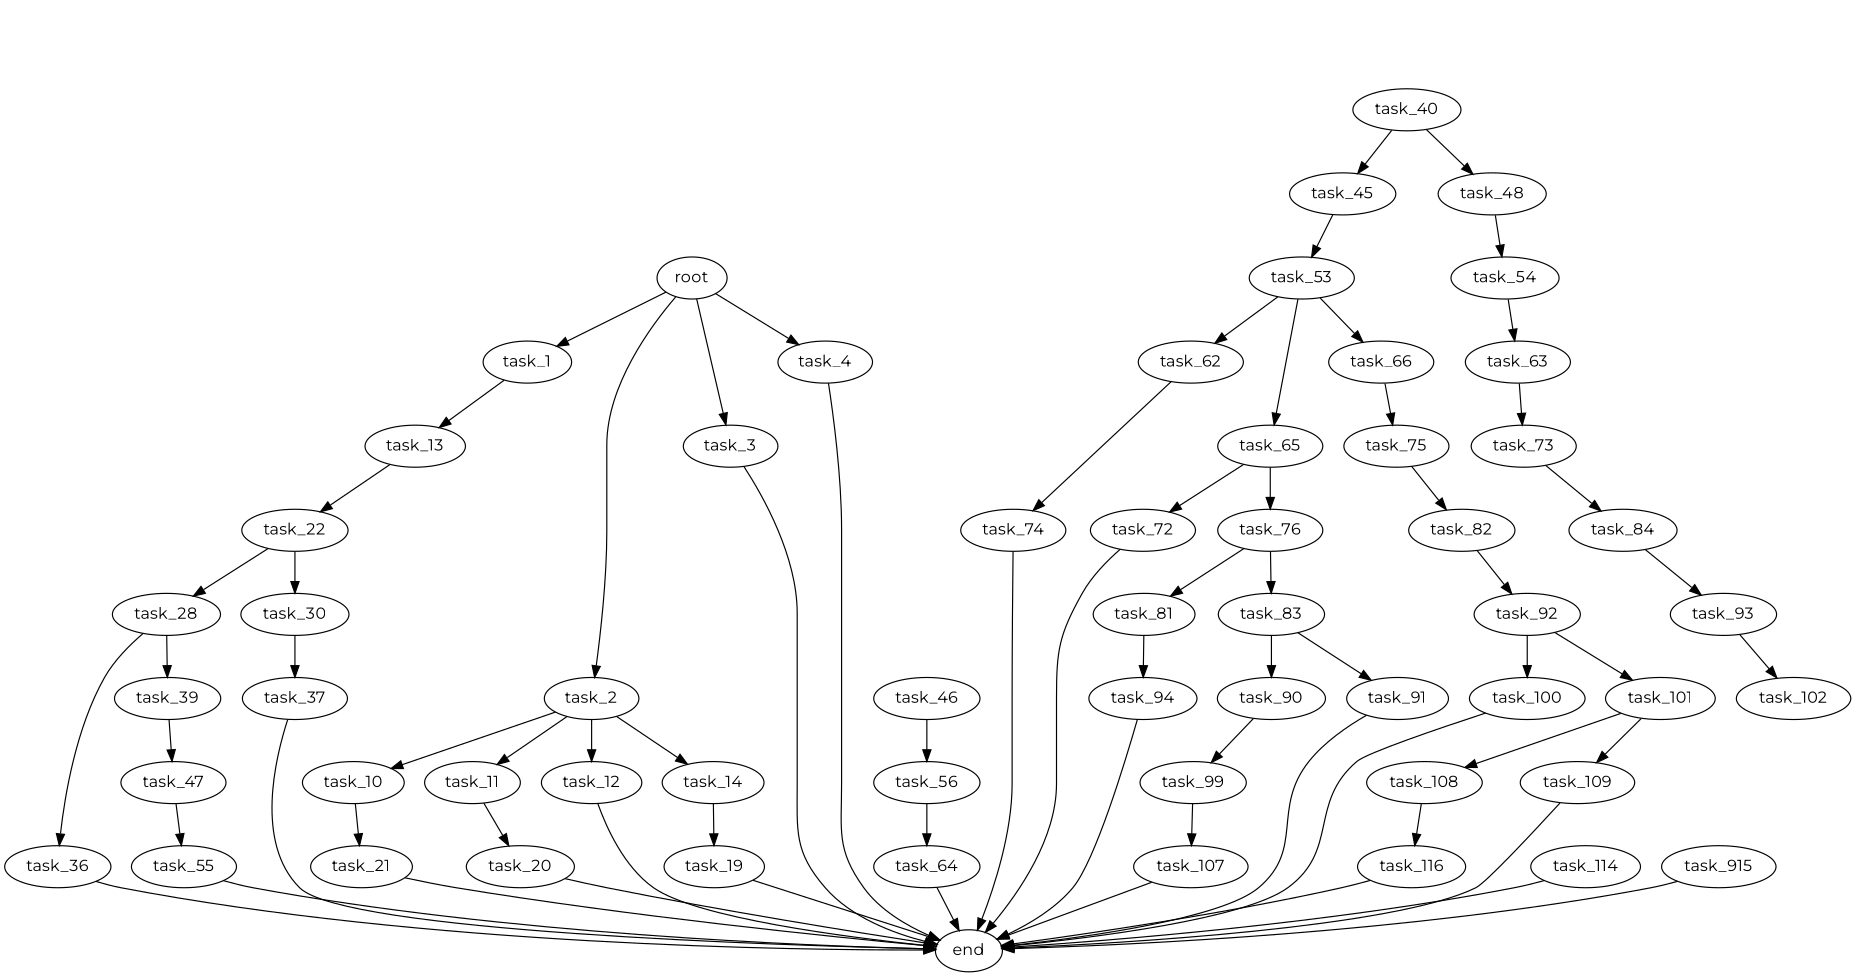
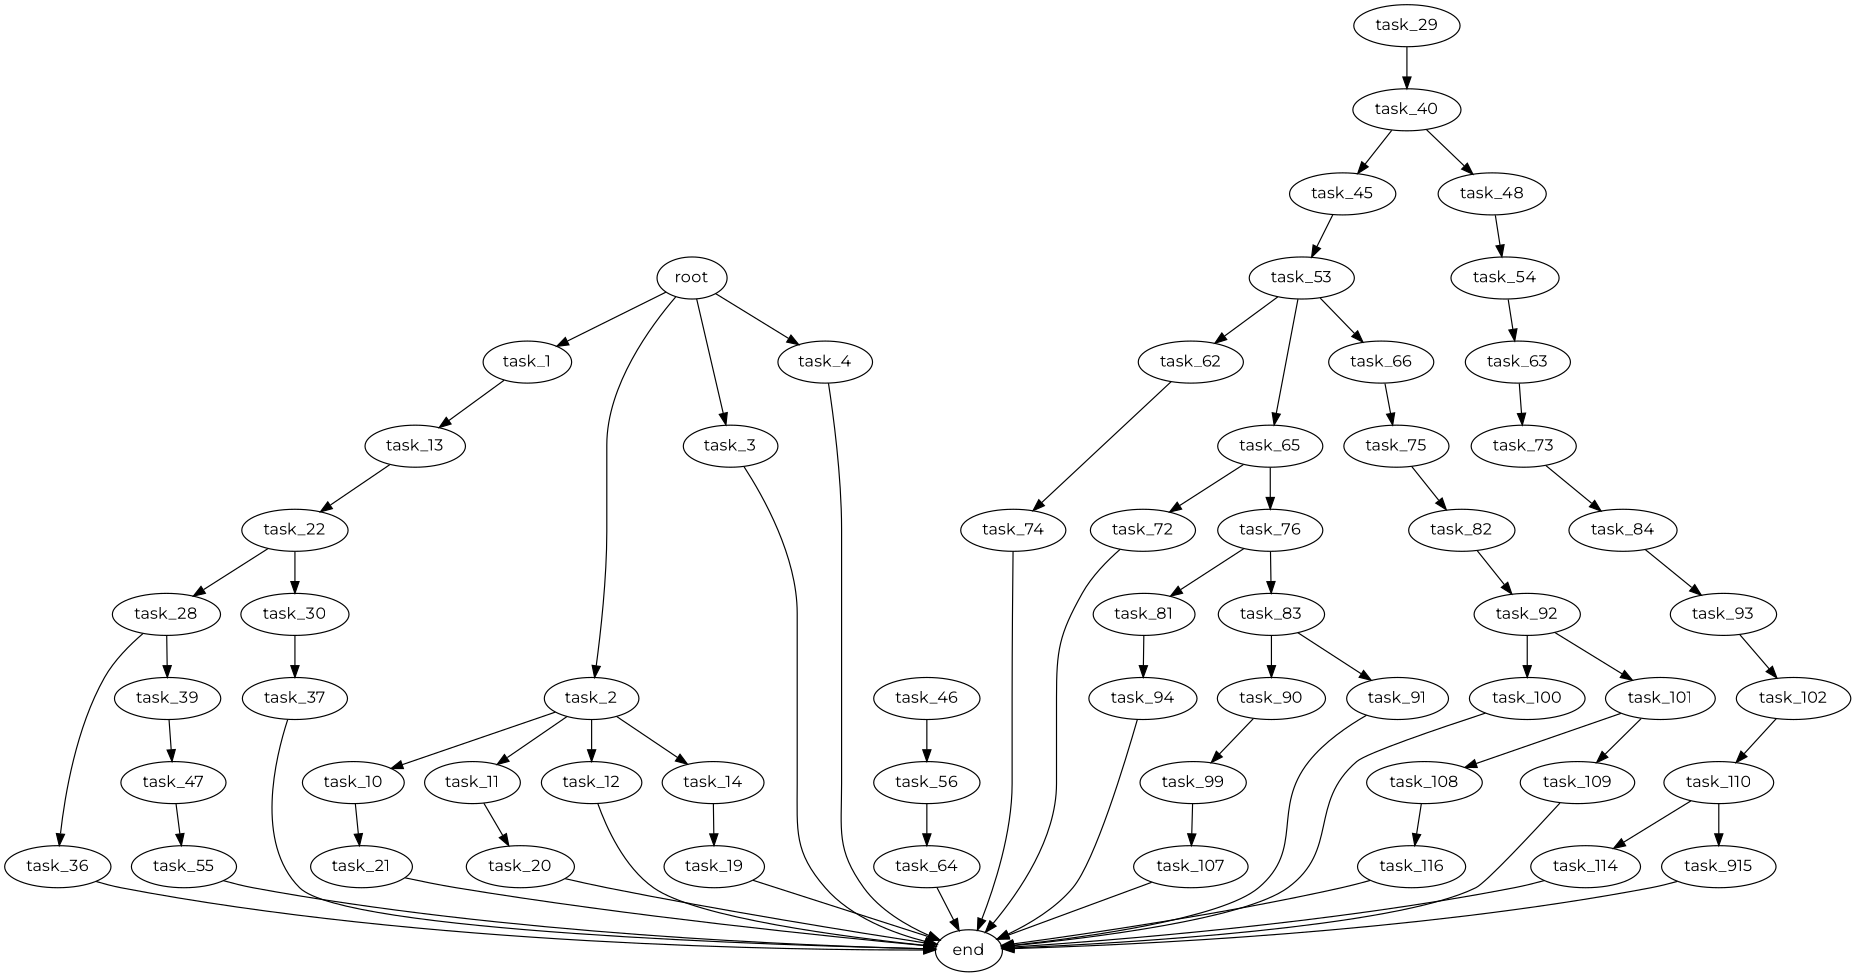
none -> (1407, 26)
none -> (1719, 783)
